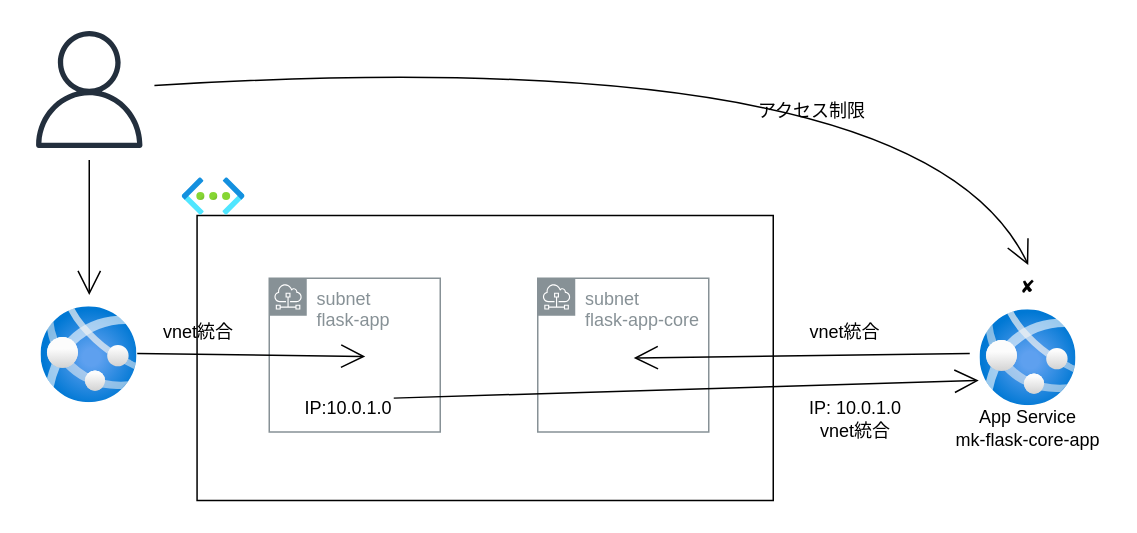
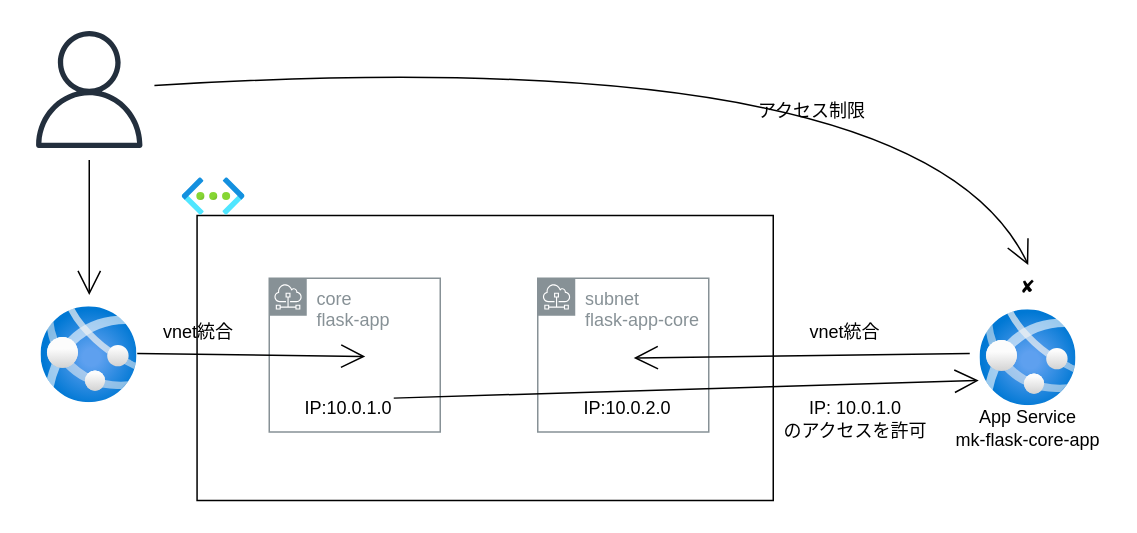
(360, 310) -> (360, 310)
none -> (628, 409)
(856, 419) -> (856, 419)
